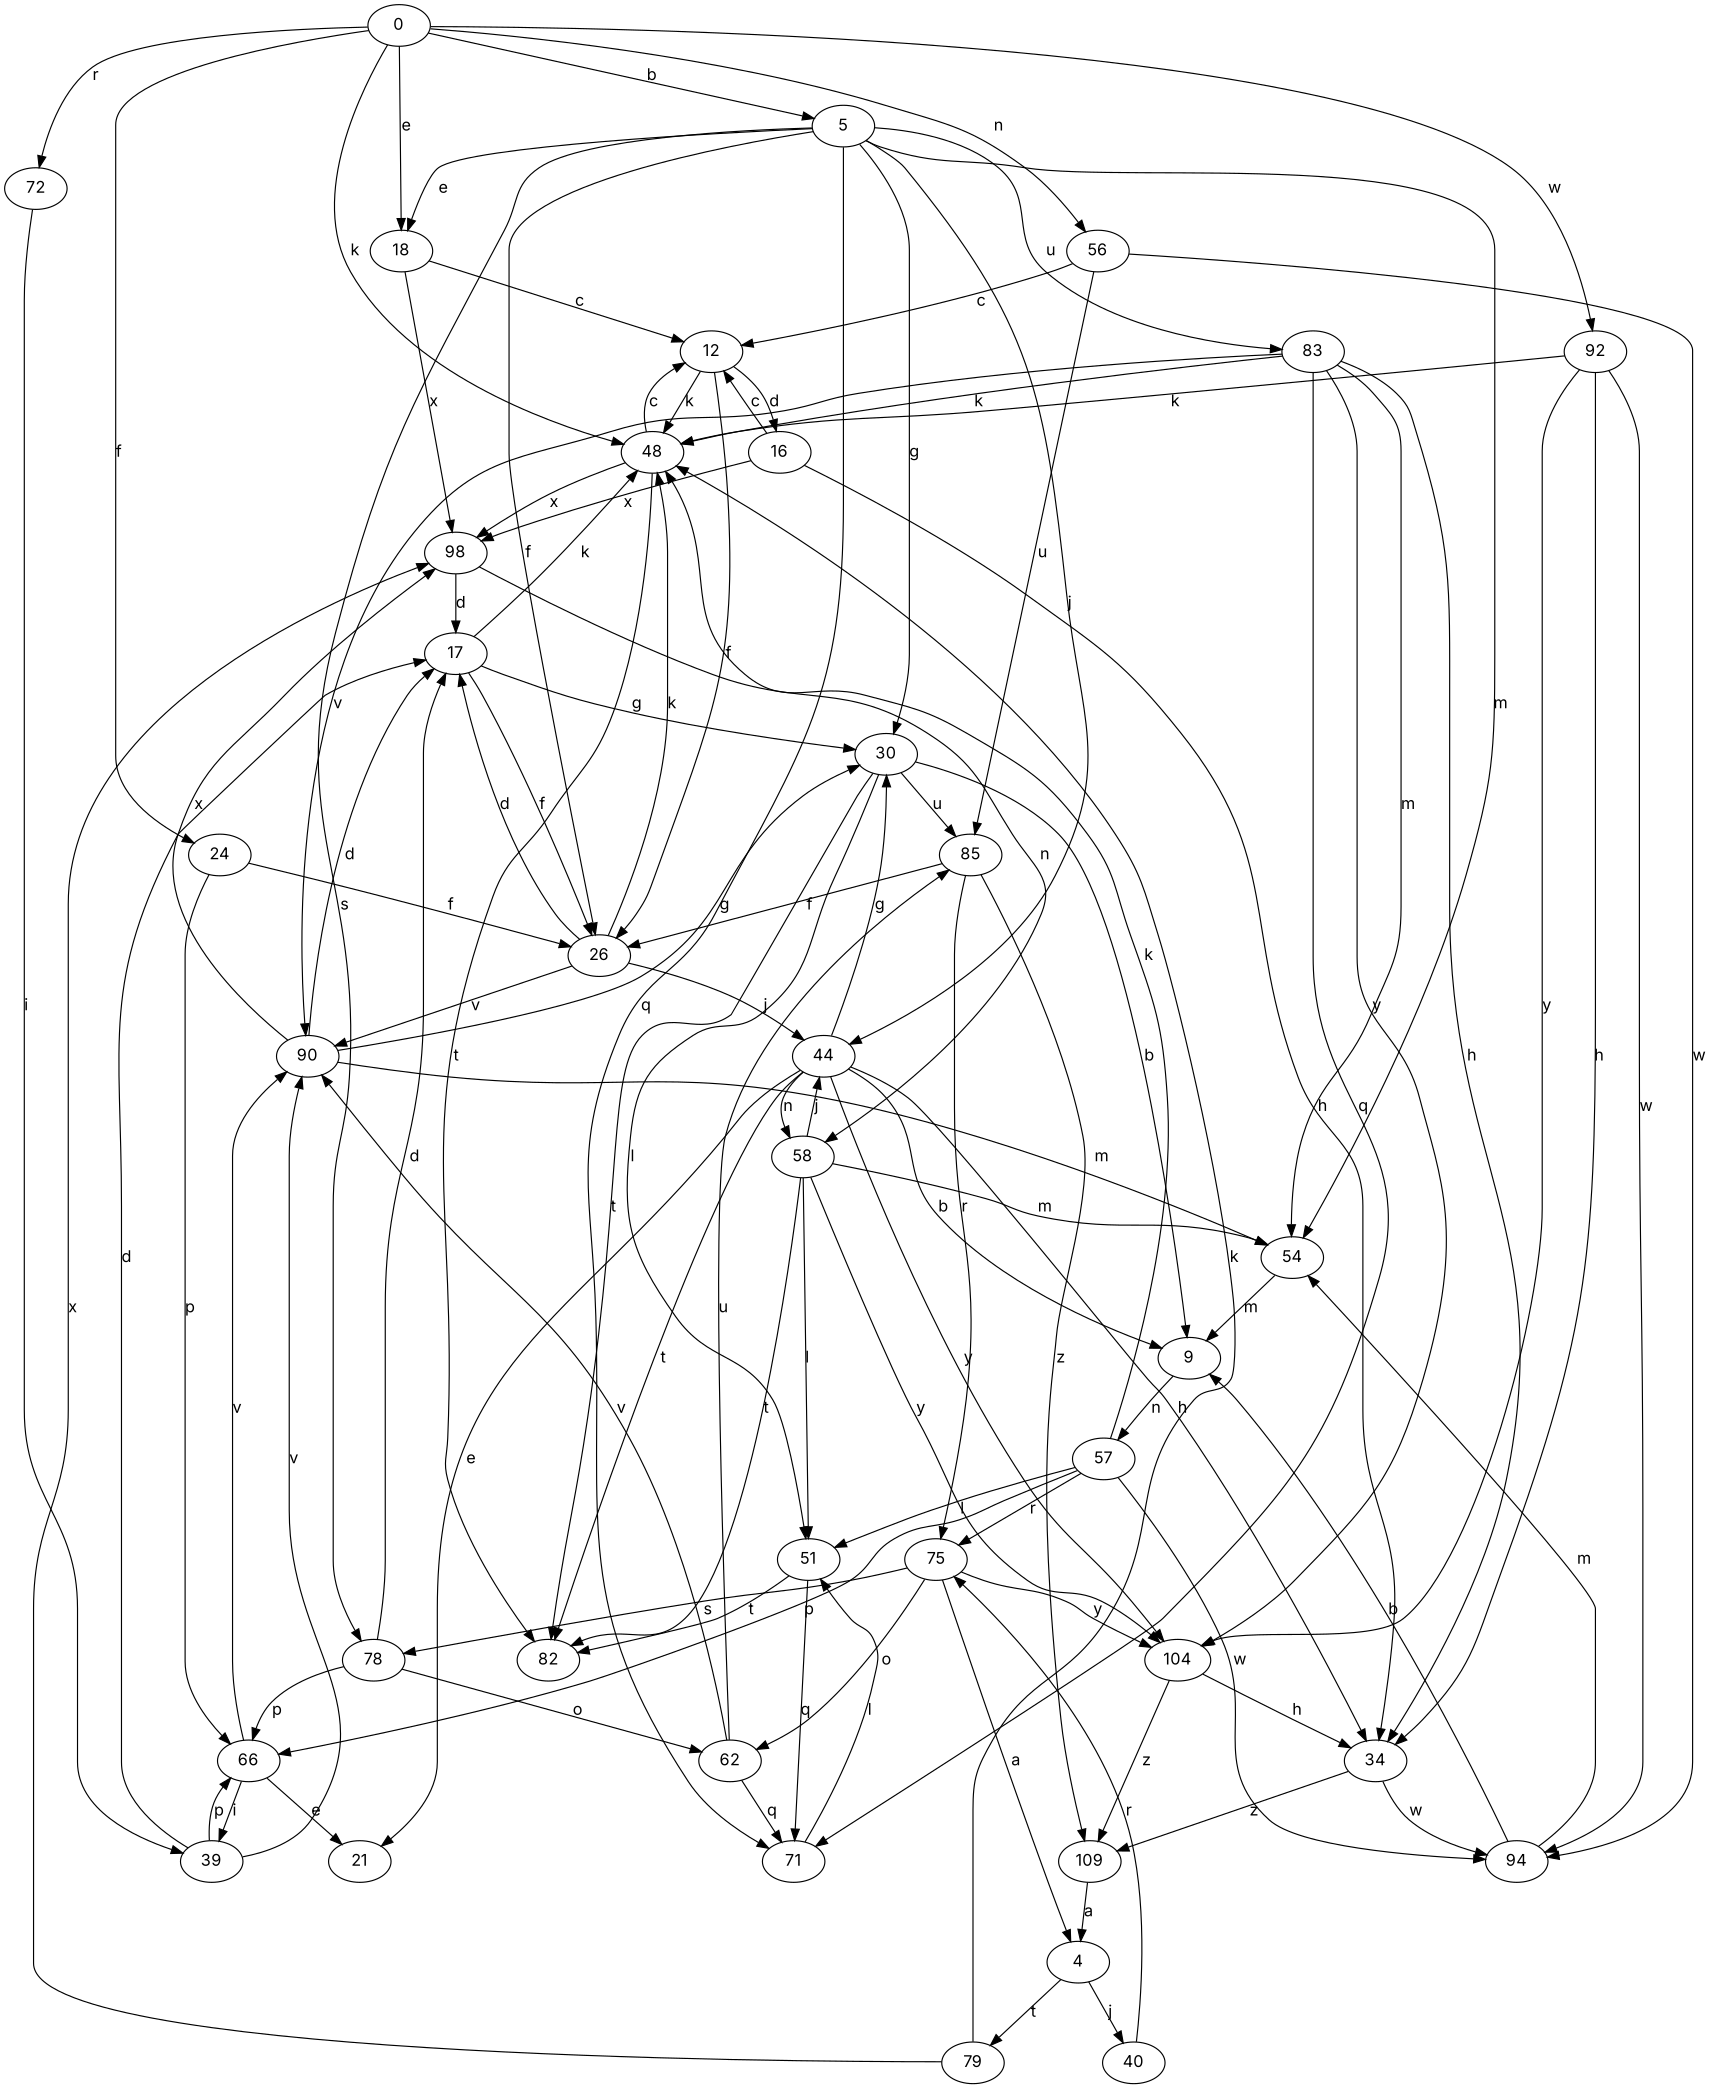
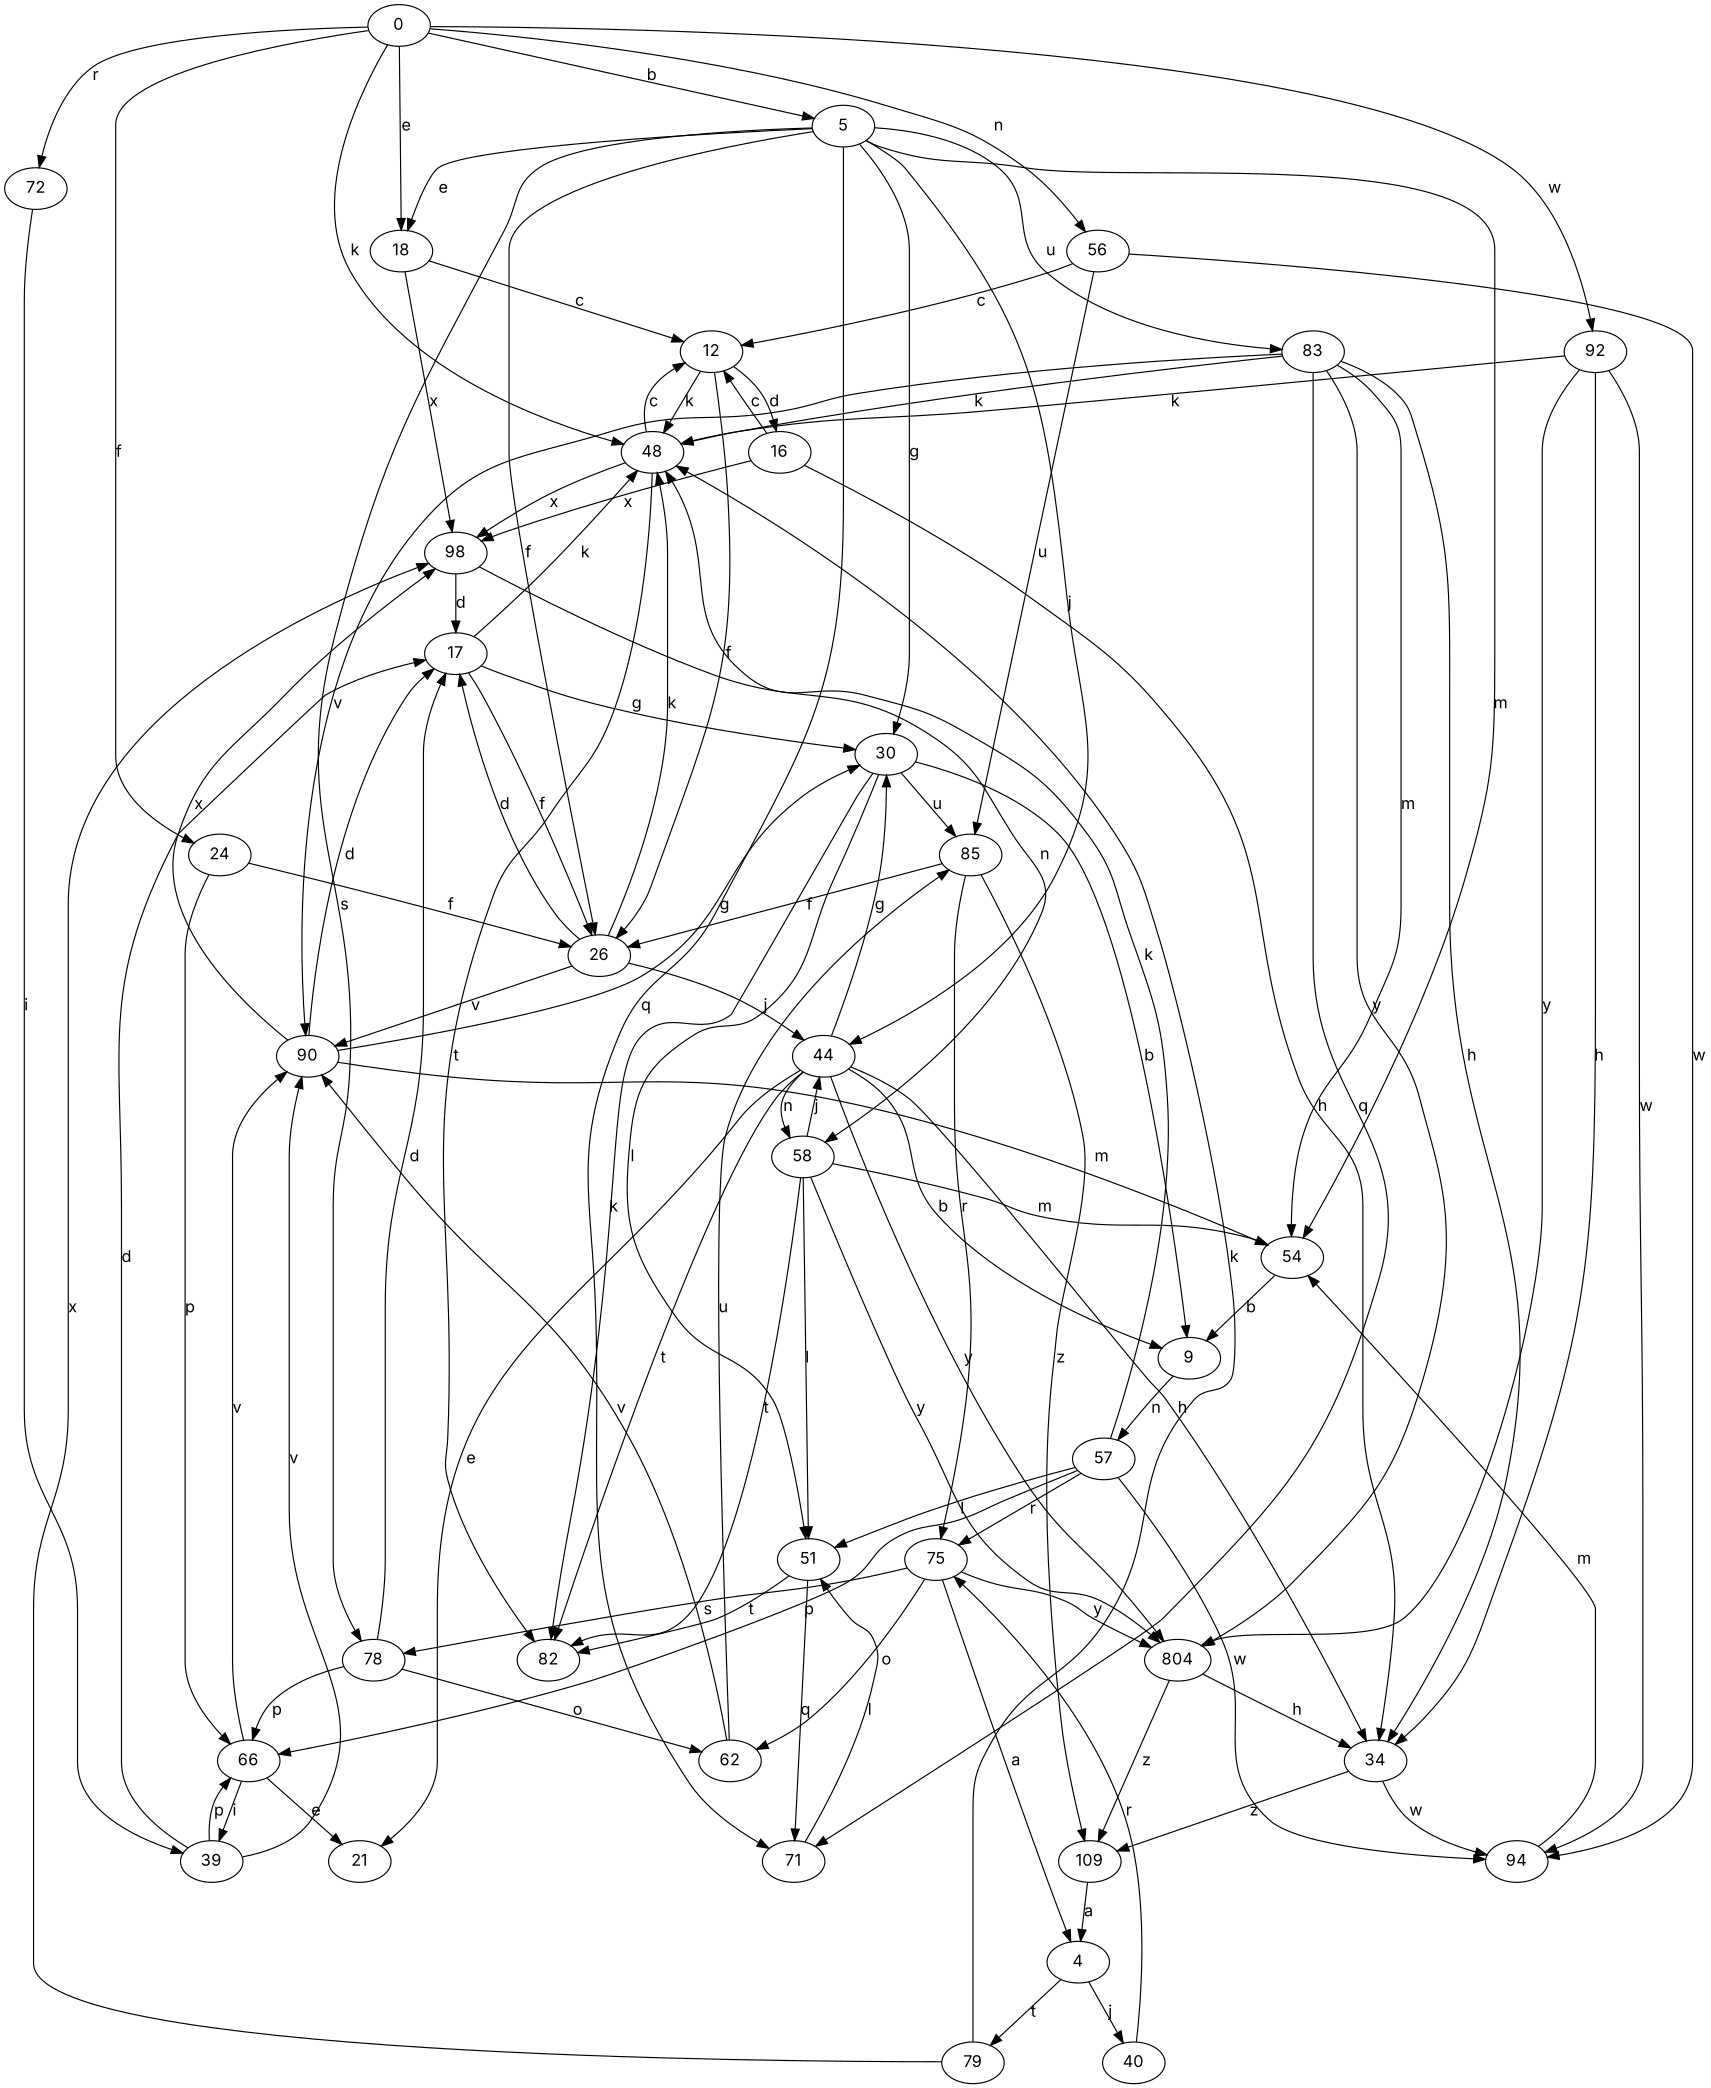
(614, 1207) -> (614, 1207)
(1251, 1308) -> (1251, 1308)
(1379, 1602) -> none
(1178, 1660) -> (1178, 1660)
(758, 1806) -> none
